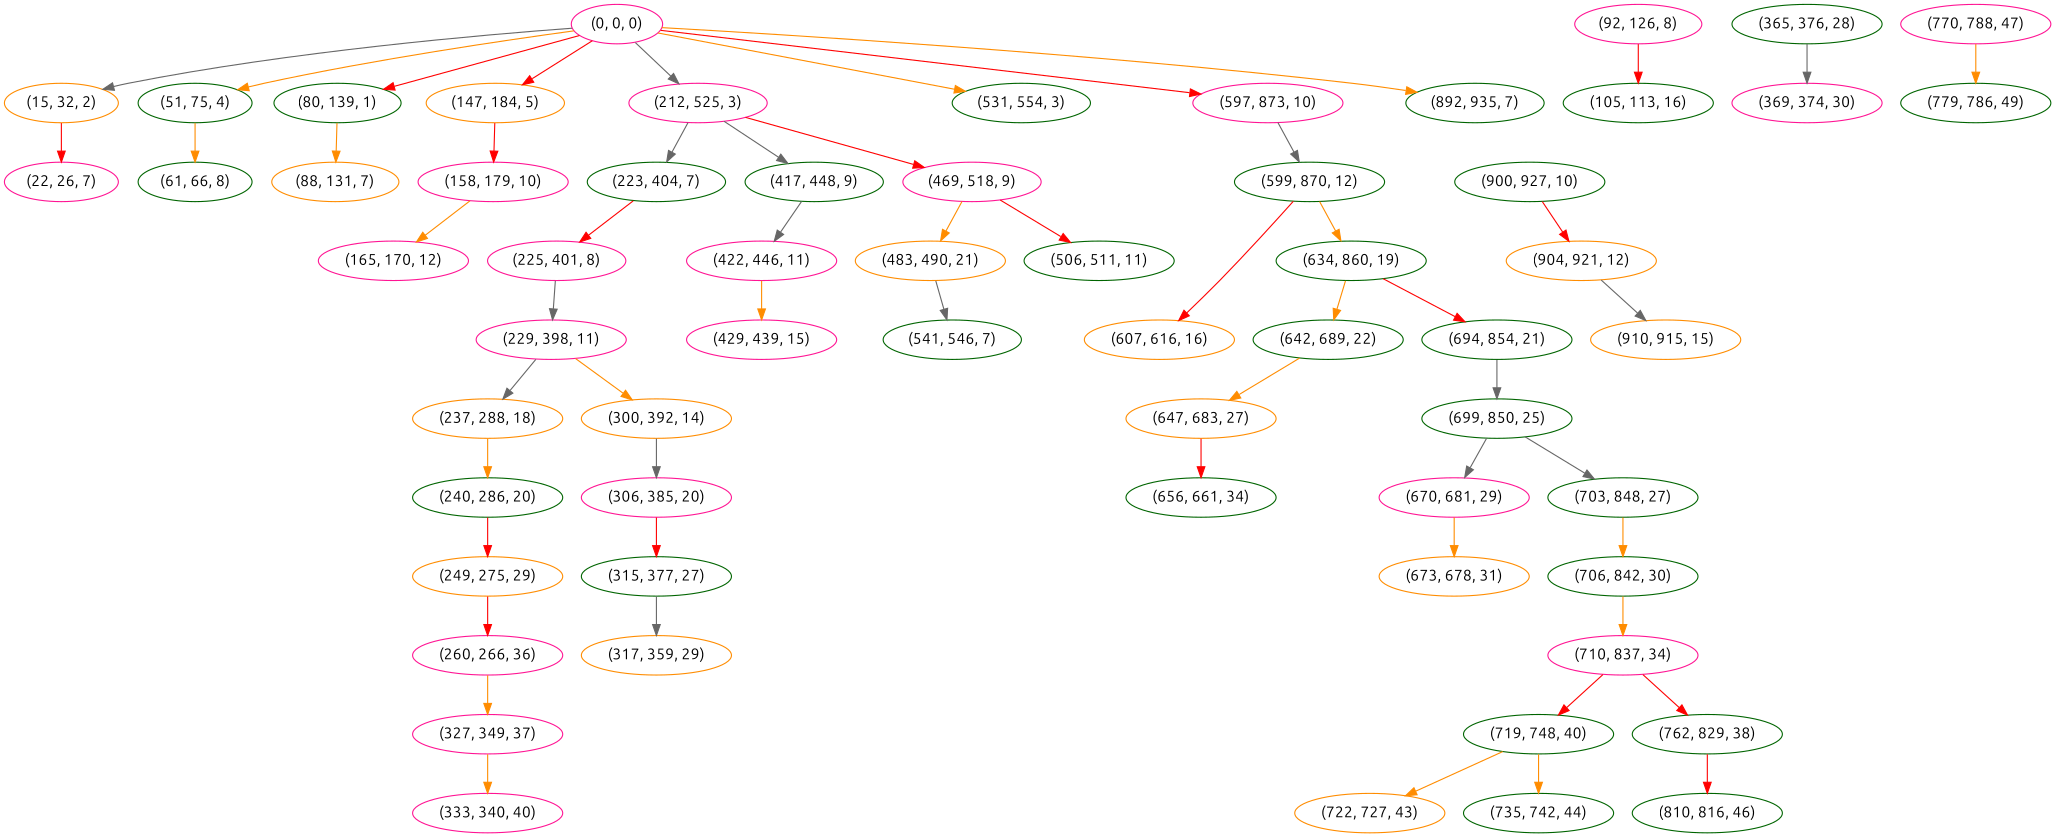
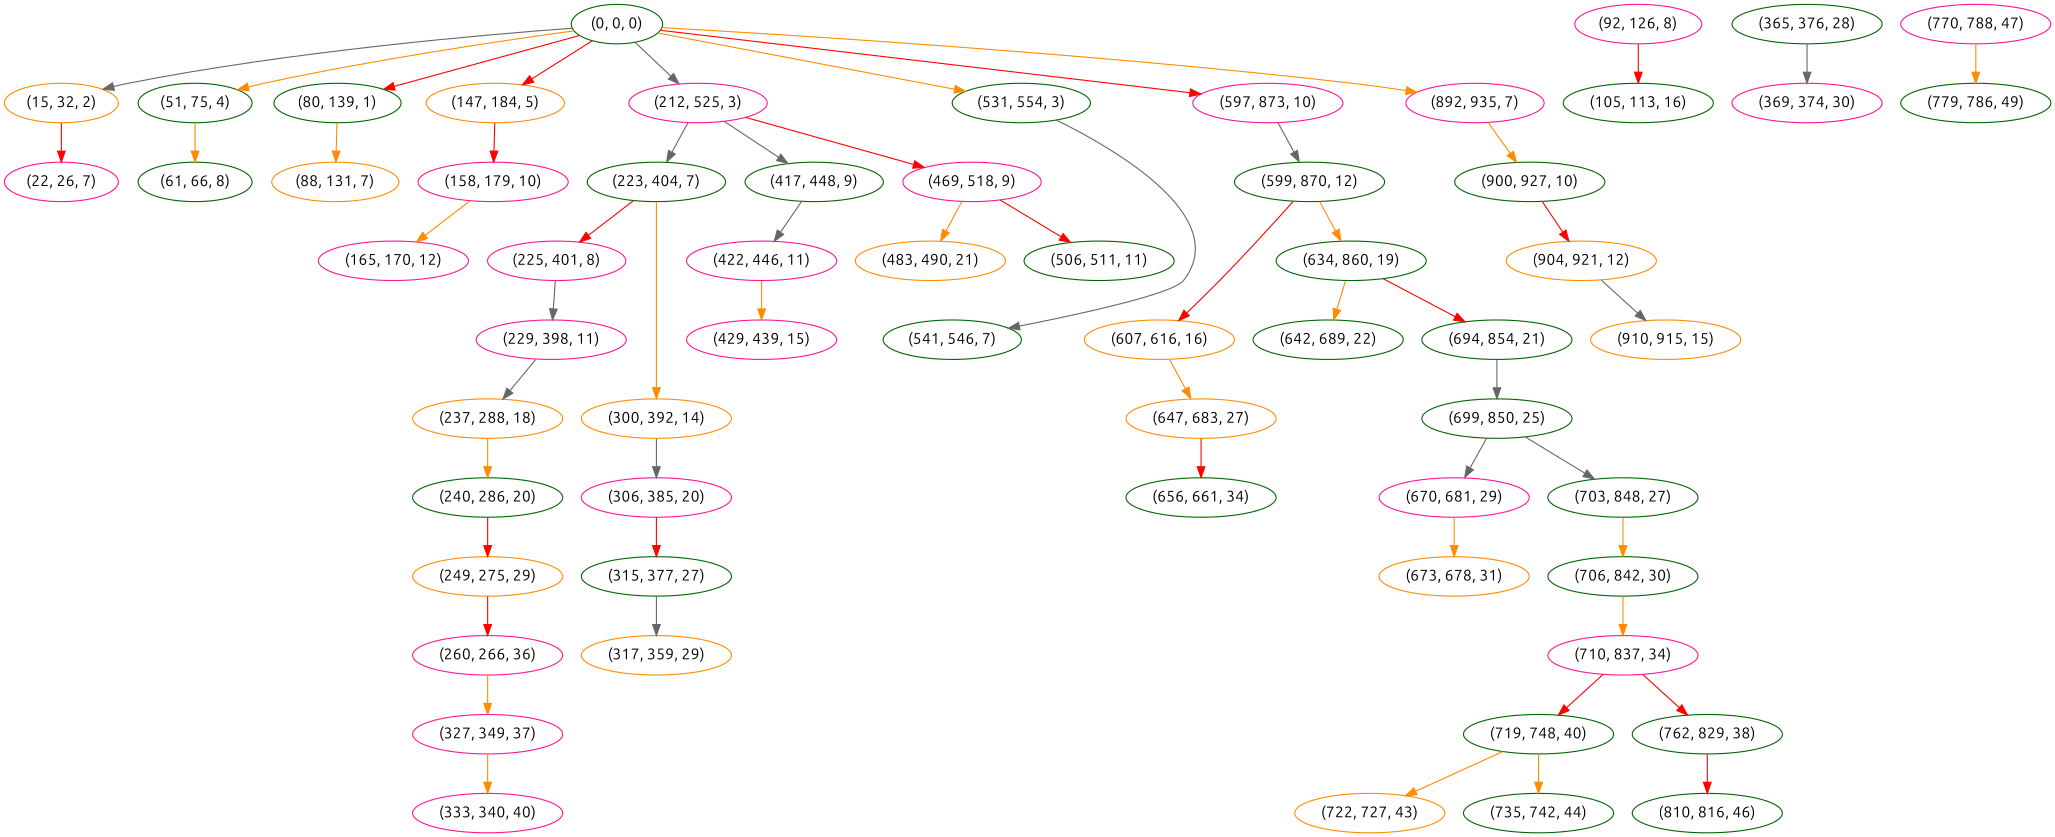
(617, 24) -> (617, 24)
(1475, 103) -> (1475, 103)
none -> (1499, 138)
(940, 295) -> (1194, 253)
(599, 376) -> (656, 295)
(1269, 376) -> (1177, 374)
